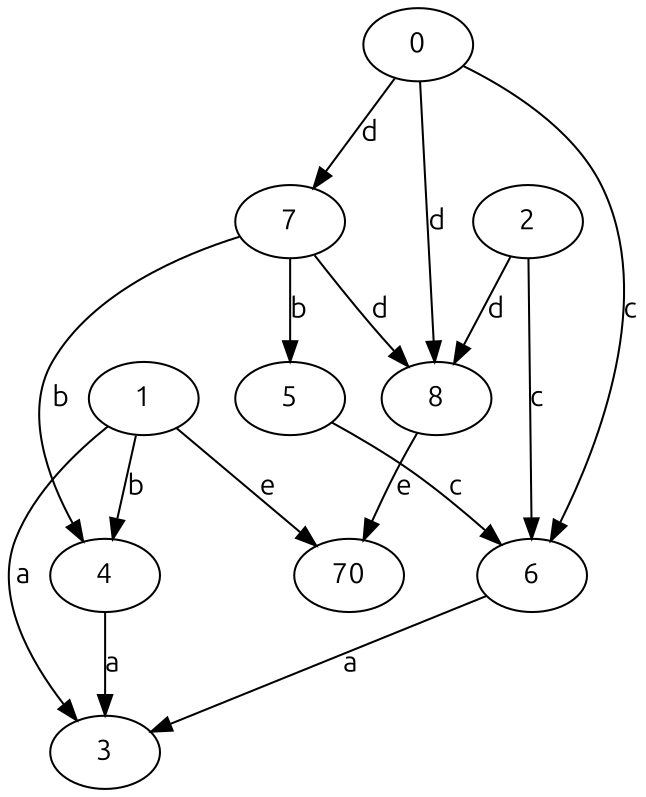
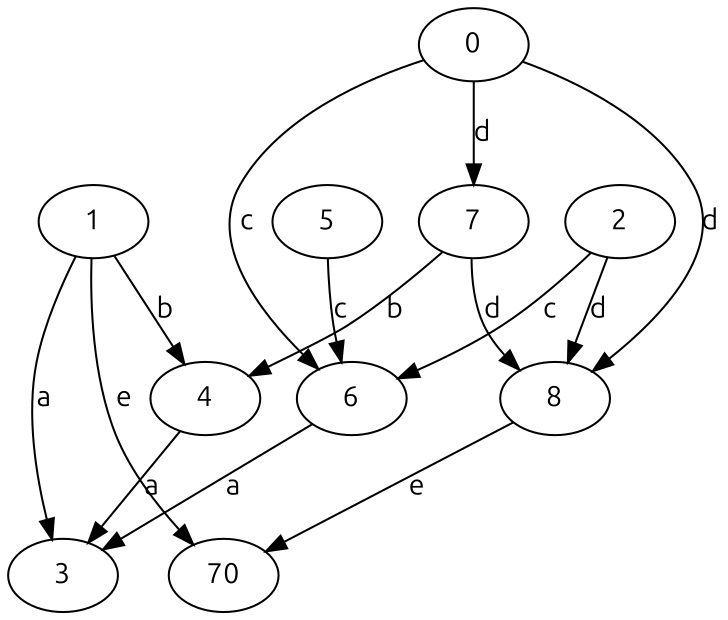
(290, 300) -> none
